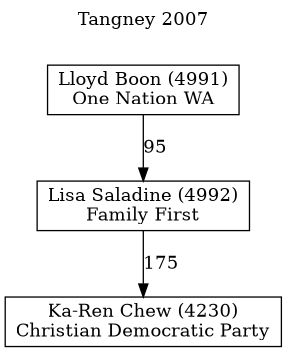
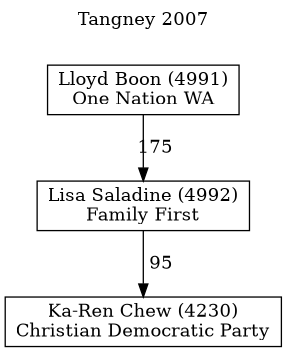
(156, 148) -> (156, 148)
(162, 264) -> (162, 264)
